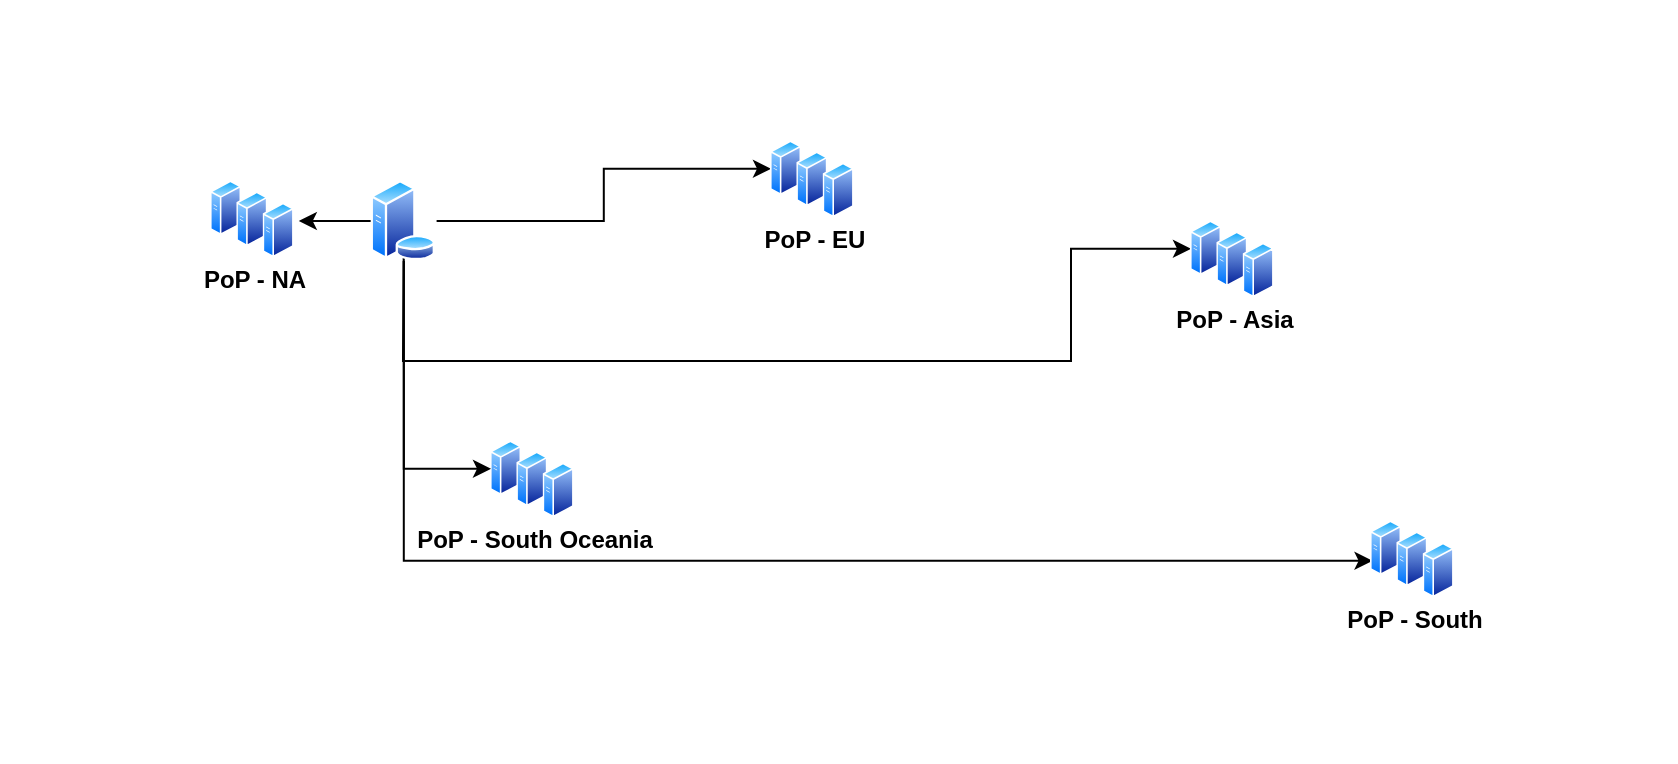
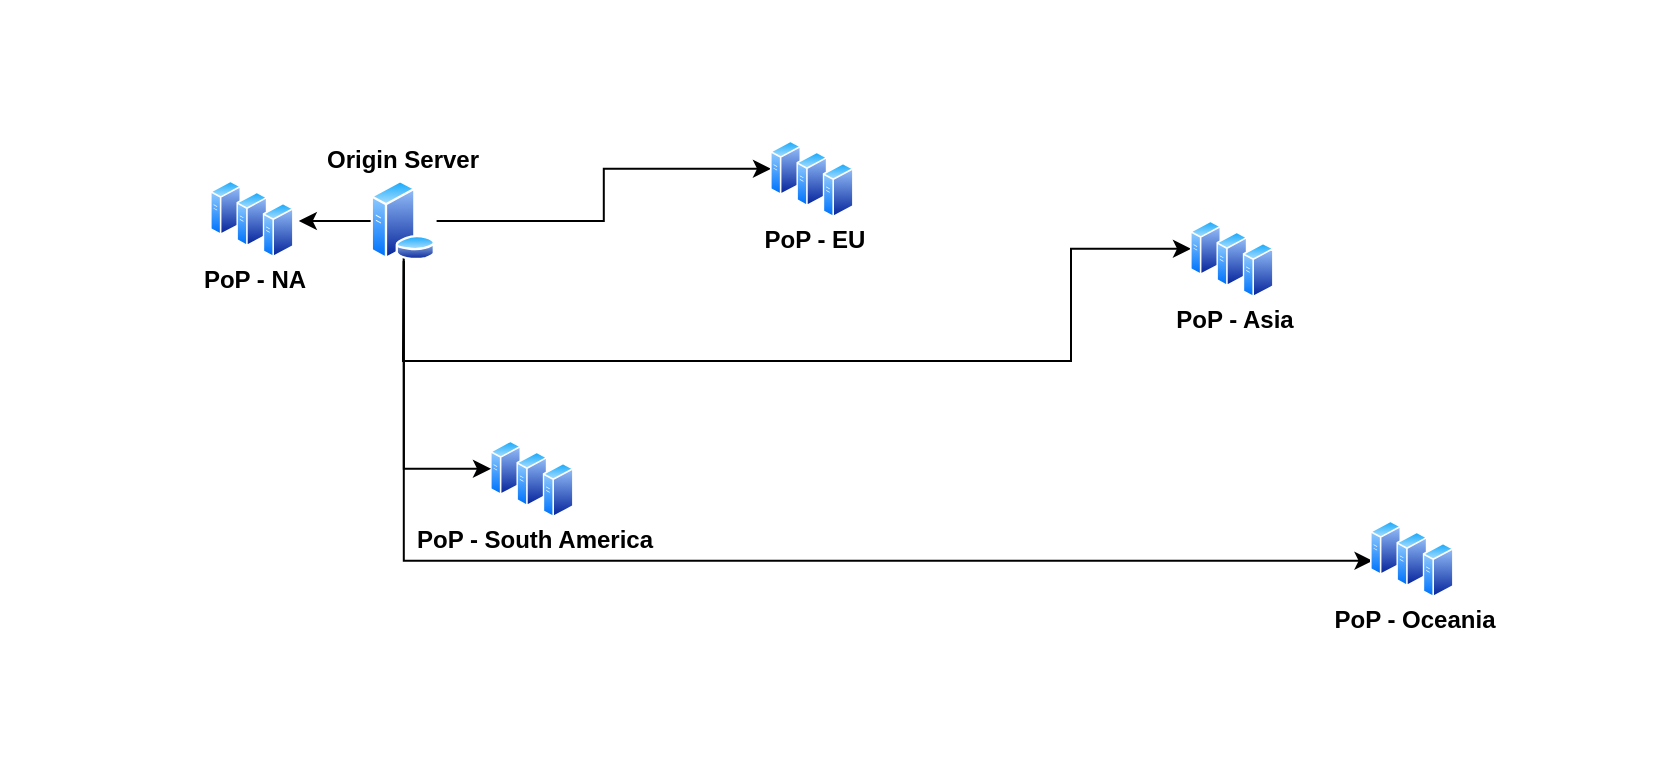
none -> (404, 161)
(536, 539) -> (536, 539)
(1416, 619) -> (1416, 619)
